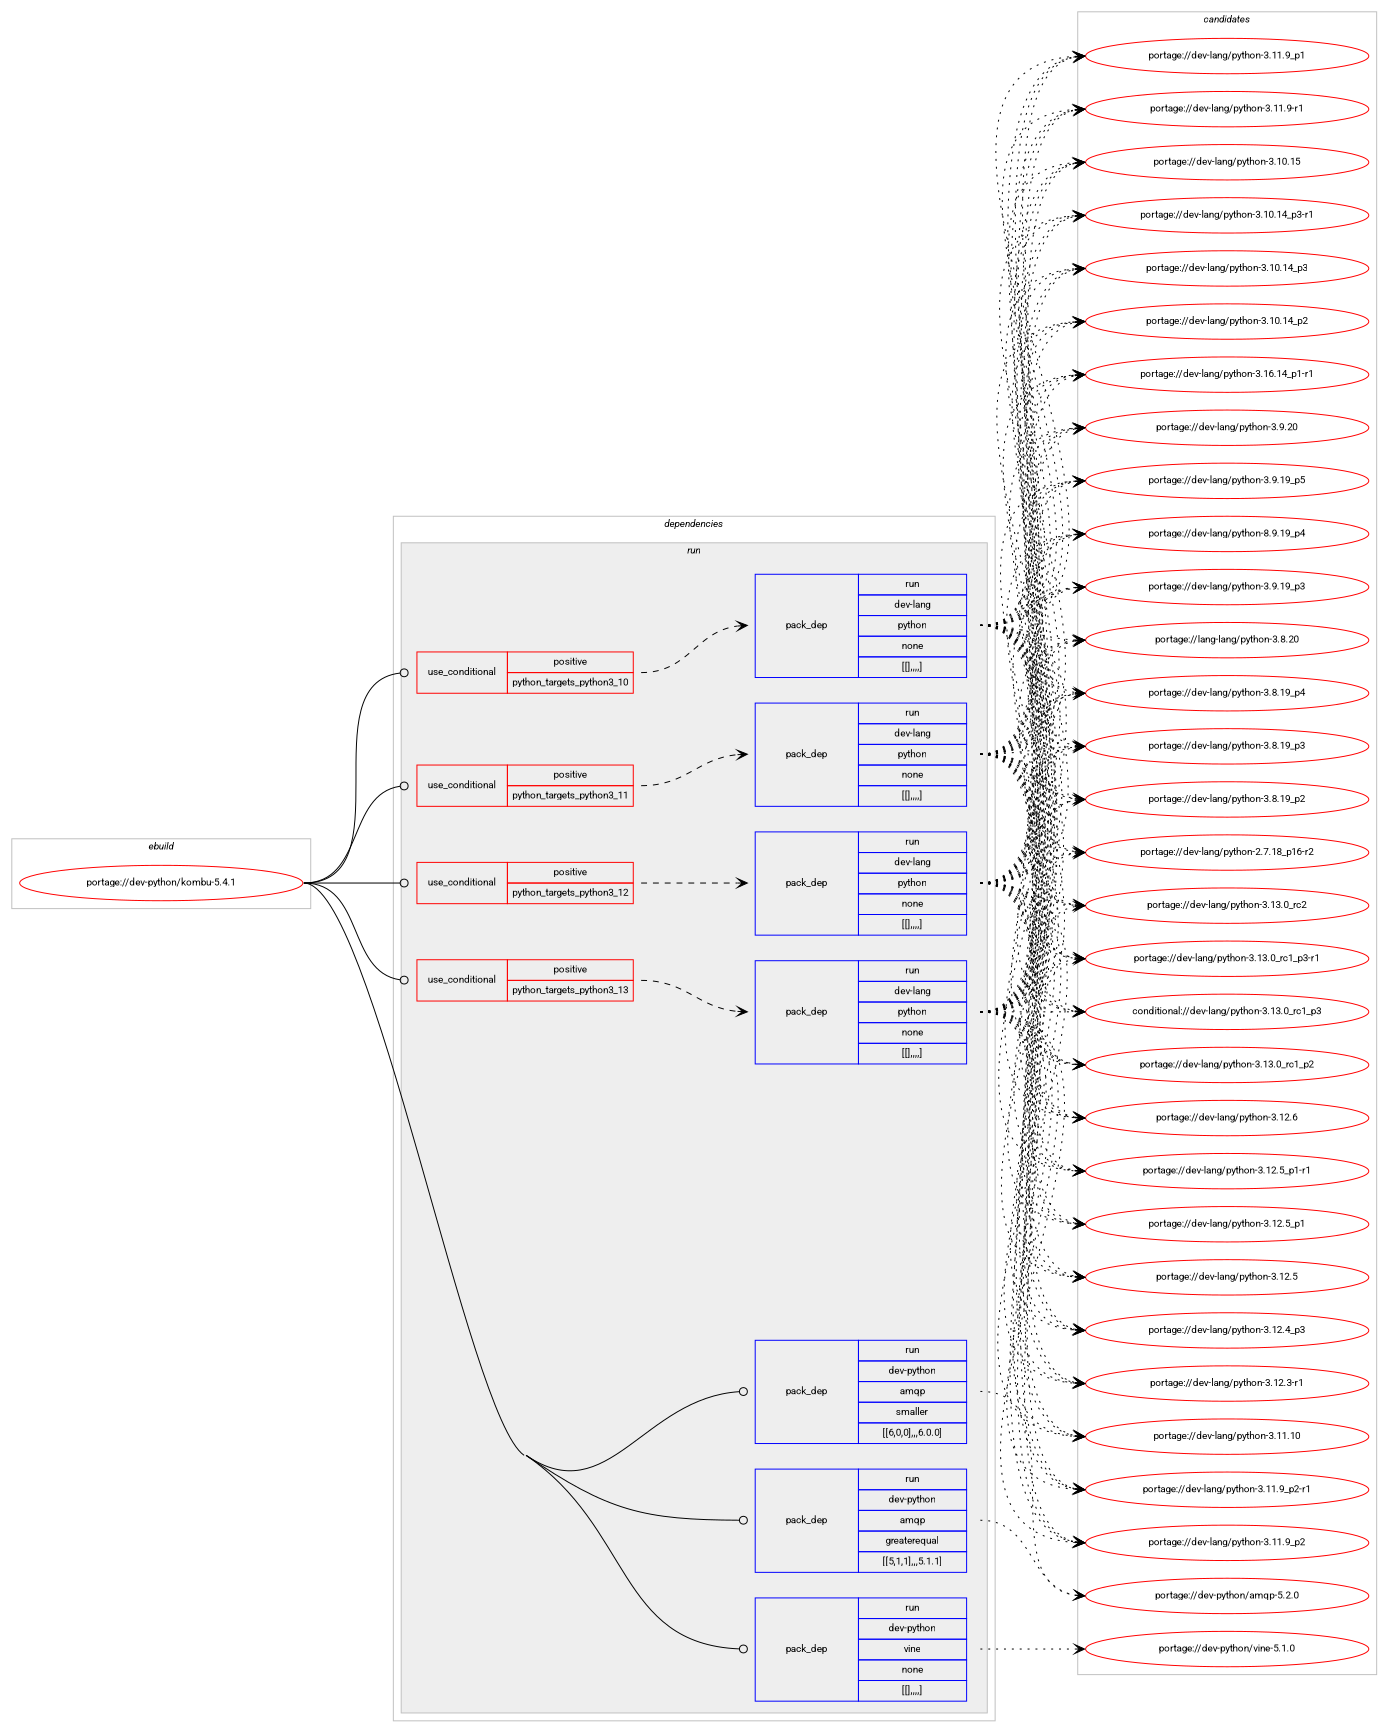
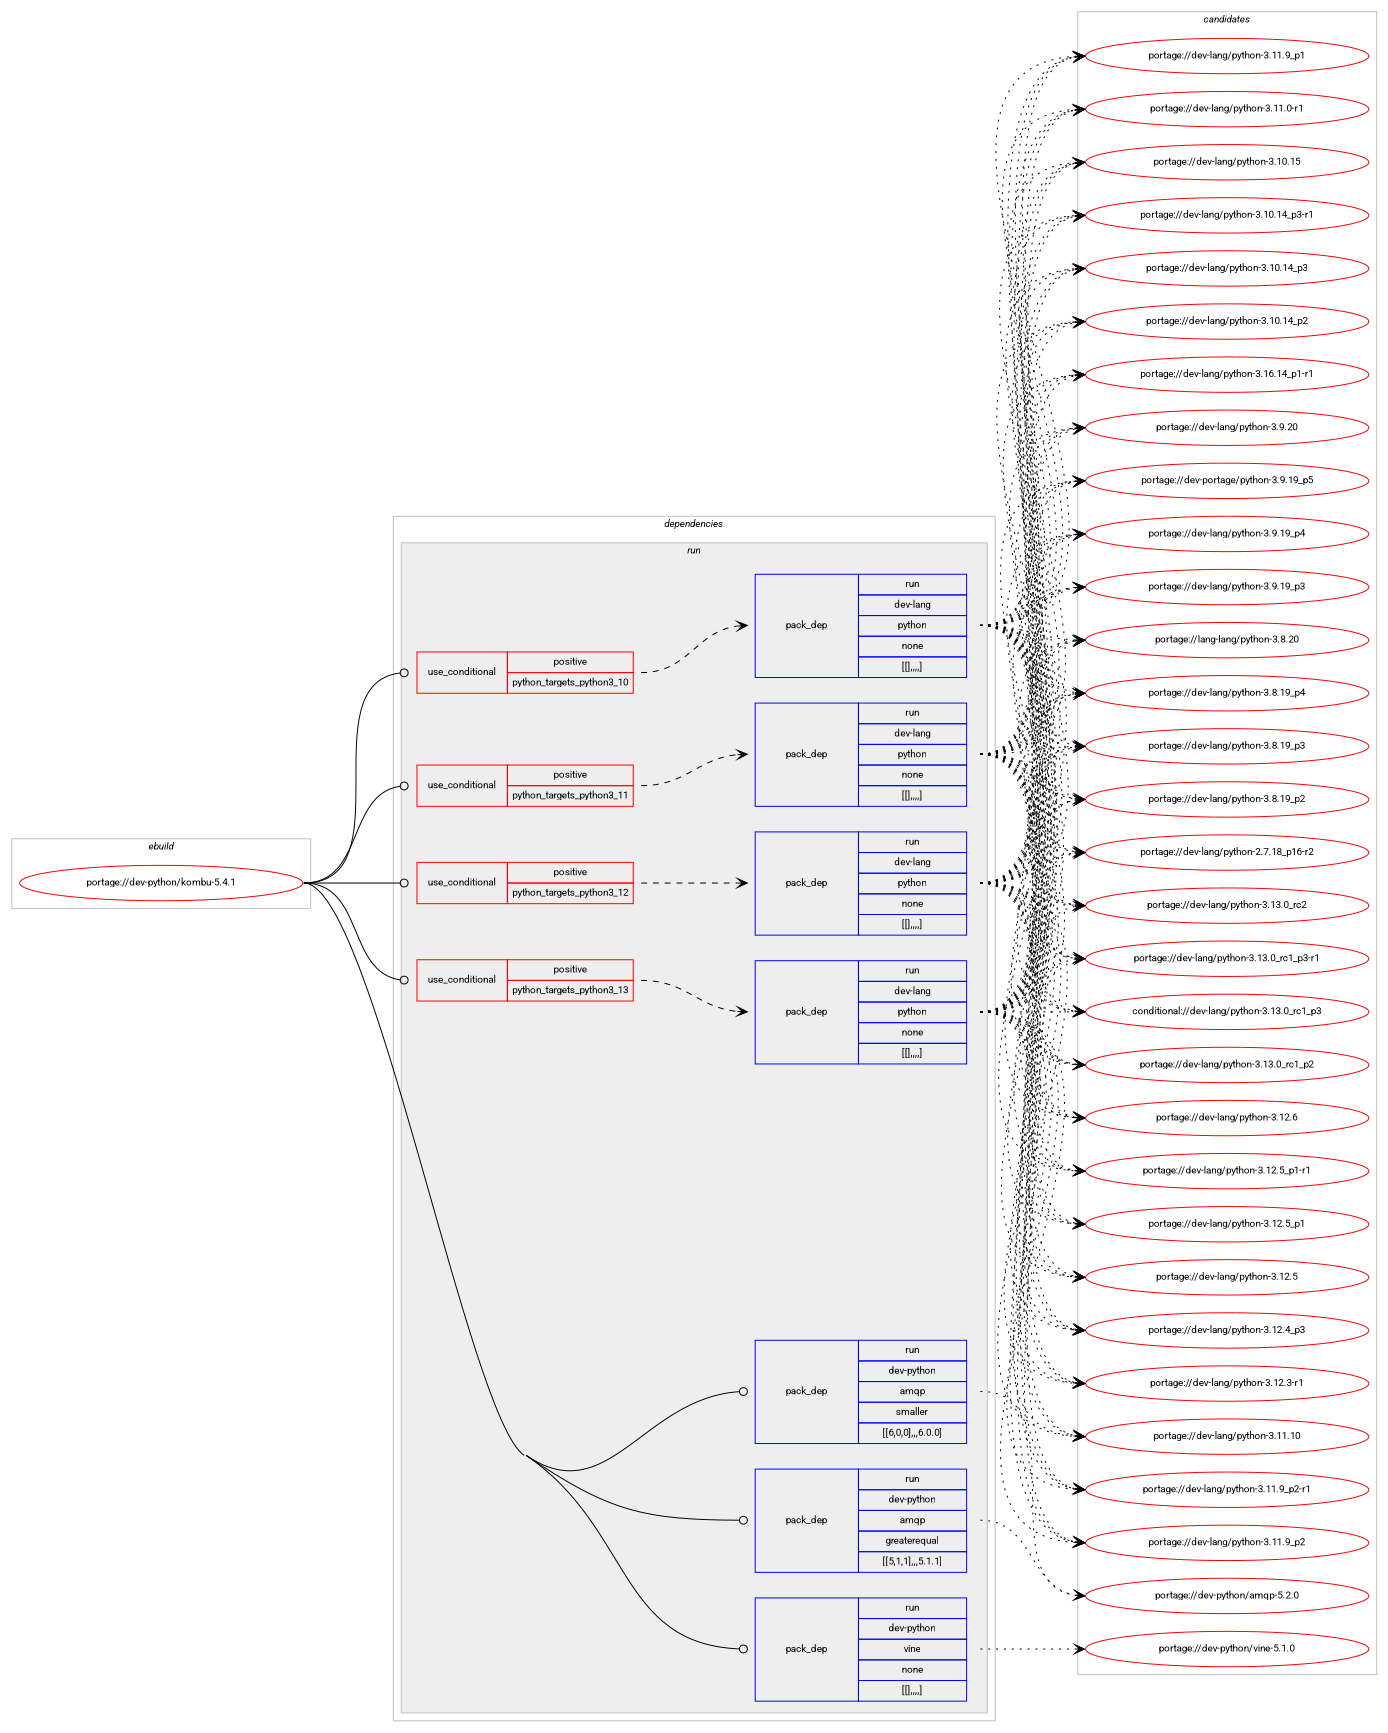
(1227, 109) -> (1227, 109)
(1227, 481) -> (1227, 481)
(1227, 534) -> (1227, 534)
